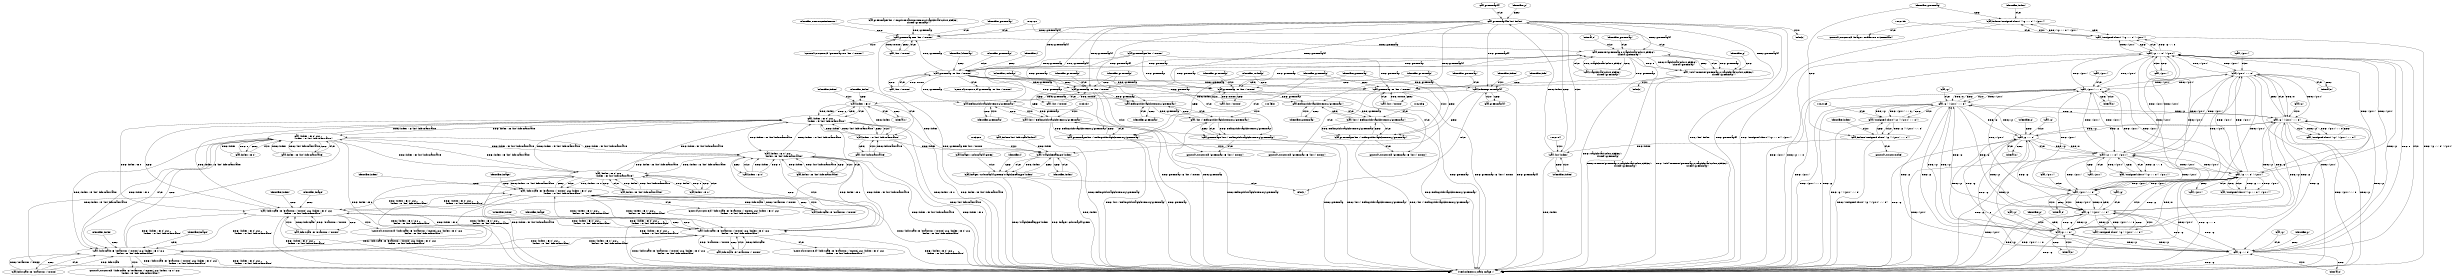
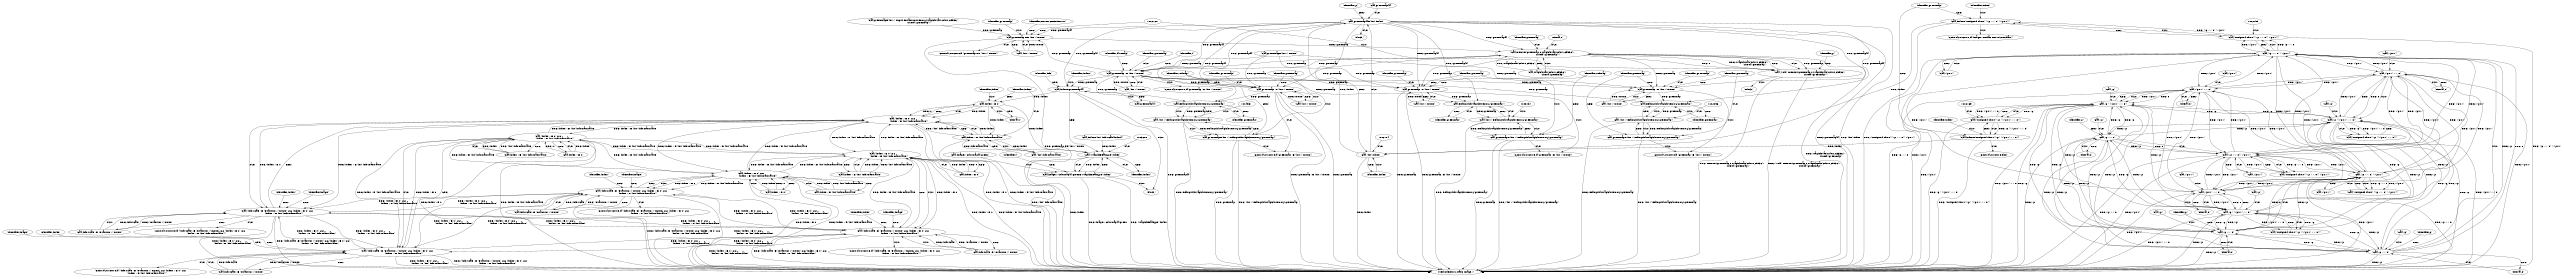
(1006, 30) -> (1043, 30)
none -> (1692, 142)
